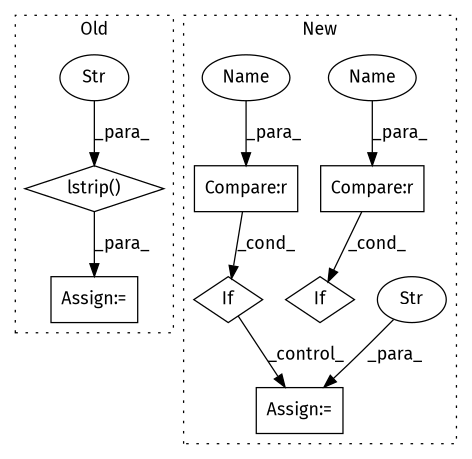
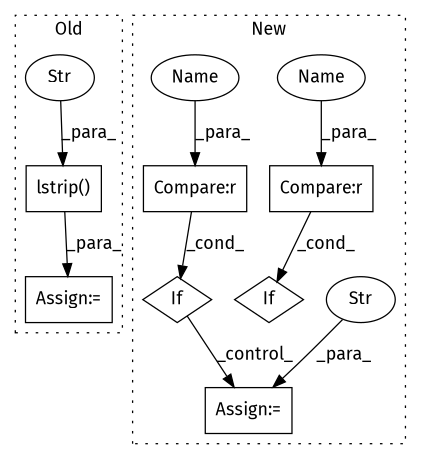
(94, 189) -> (64, 189)
